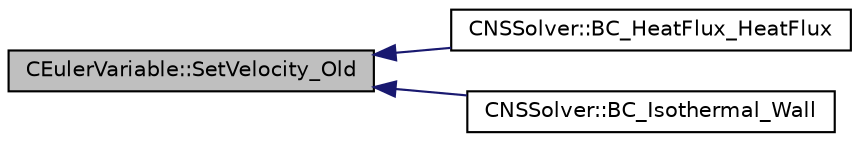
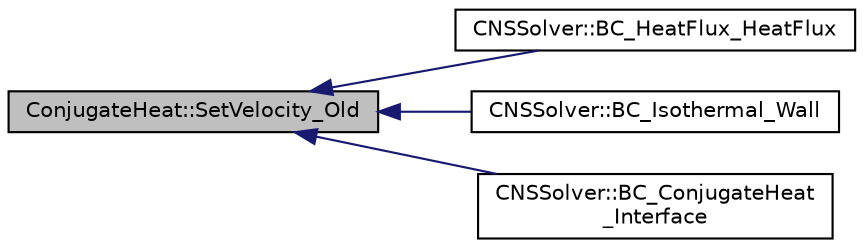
(191, 71) -> (193, 112)
none -> (655, 206)
